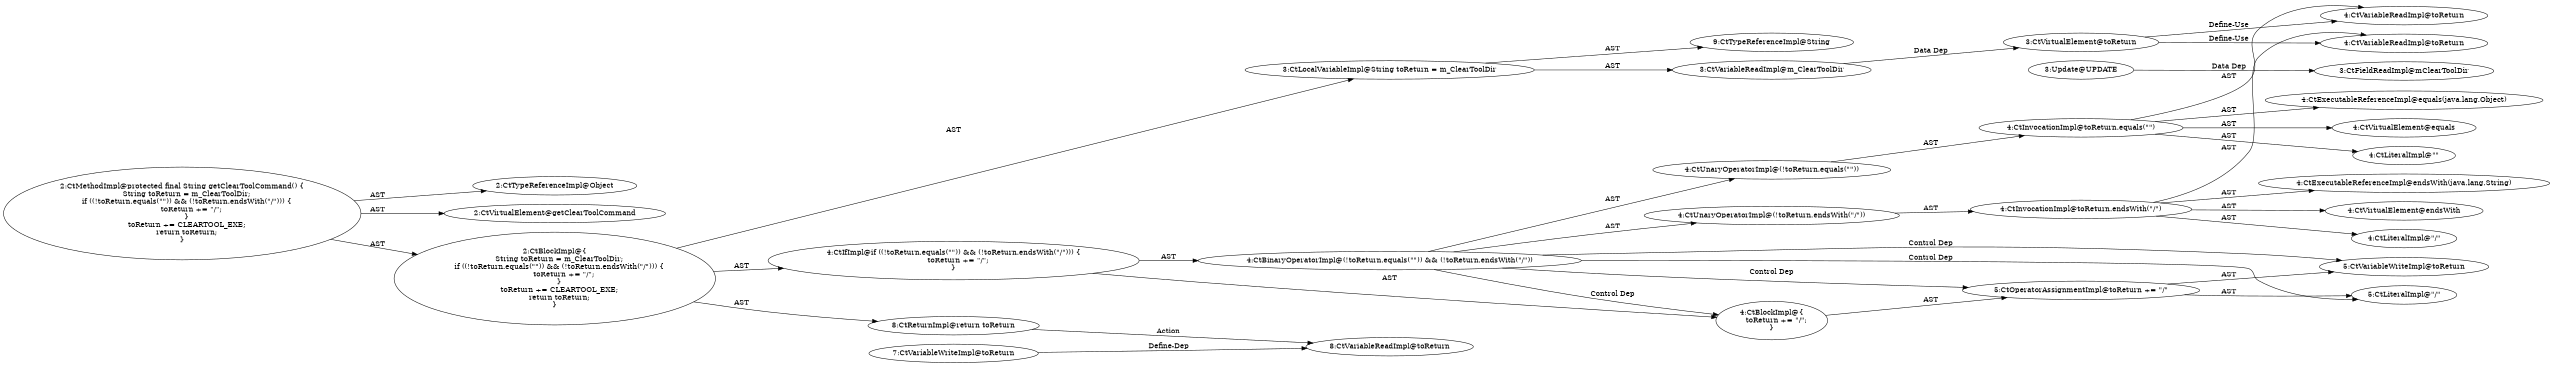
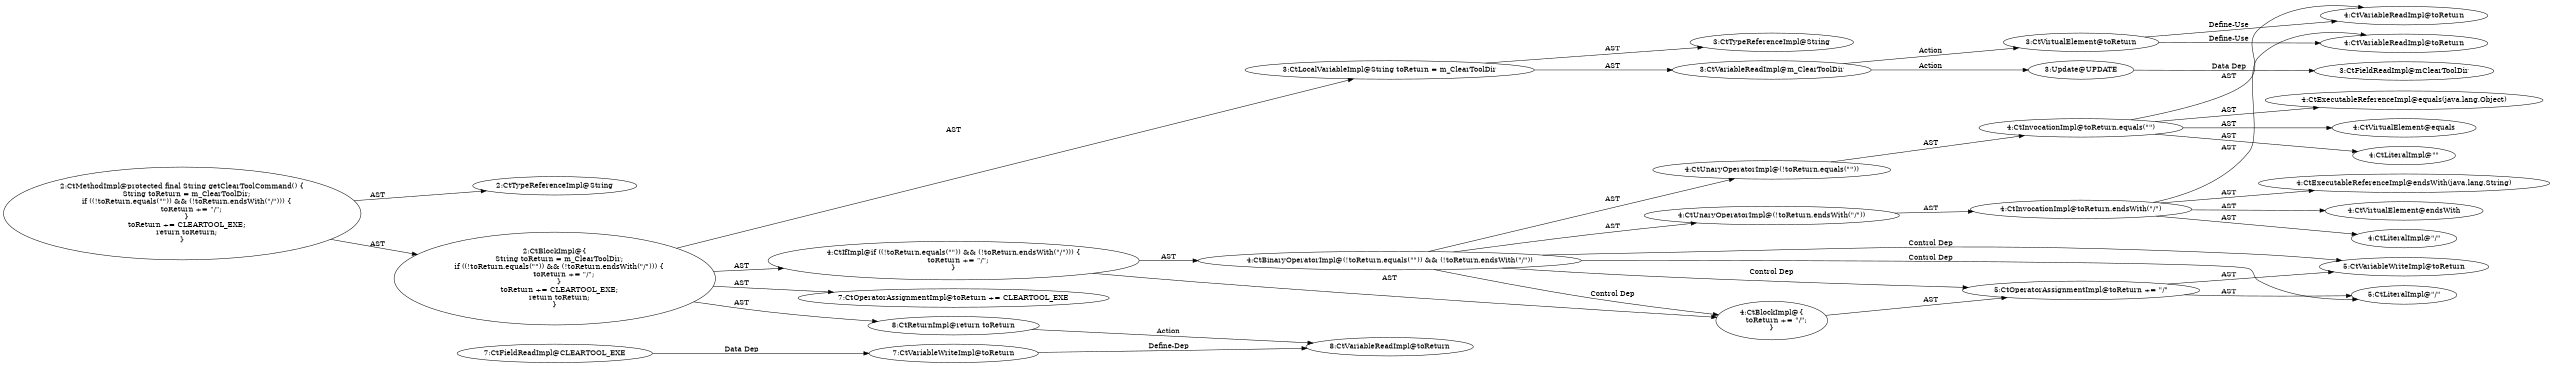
(1772, 42) -> (1772, 42)
(1931, 51) -> (1931, 51)
none -> (1947, 70)
(555, 186) -> (555, 186)
(555, 213) -> none
none -> (954, 298)
none -> (555, 353)
